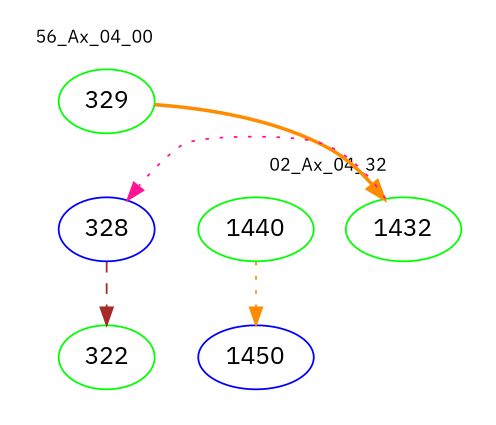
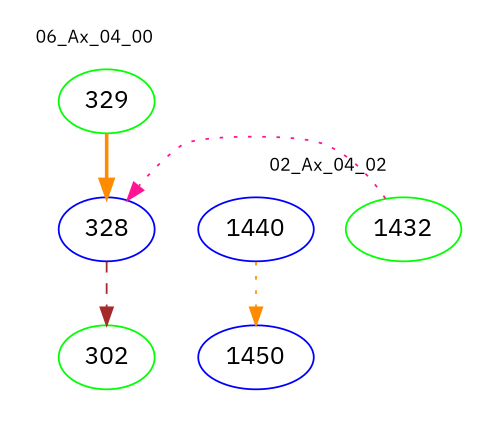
(95, 38) -> (95, 38)
(272, 125) -> (107, 157)
(329, 166) -> (329, 166)
(256, 229) -> (256, 229)
(107, 357) -> (107, 357)
